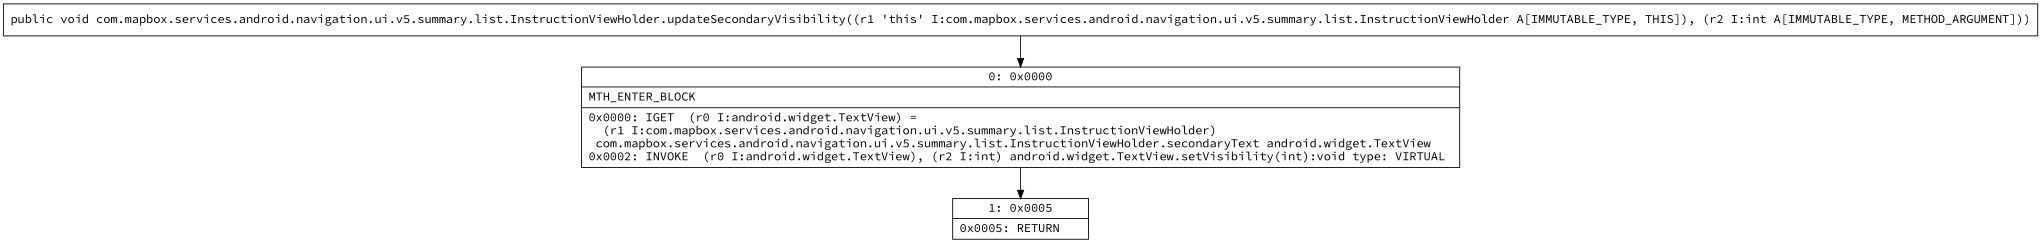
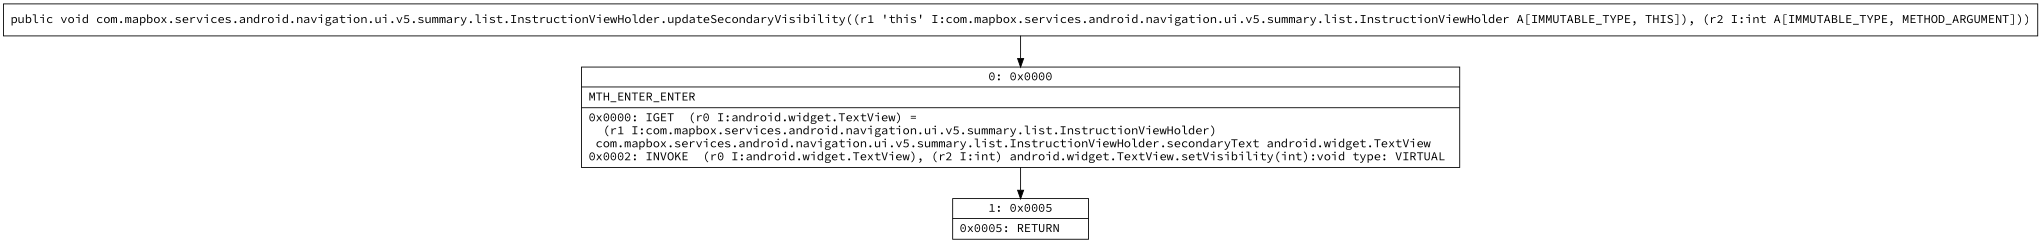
(642, 97) -> (642, 97)
